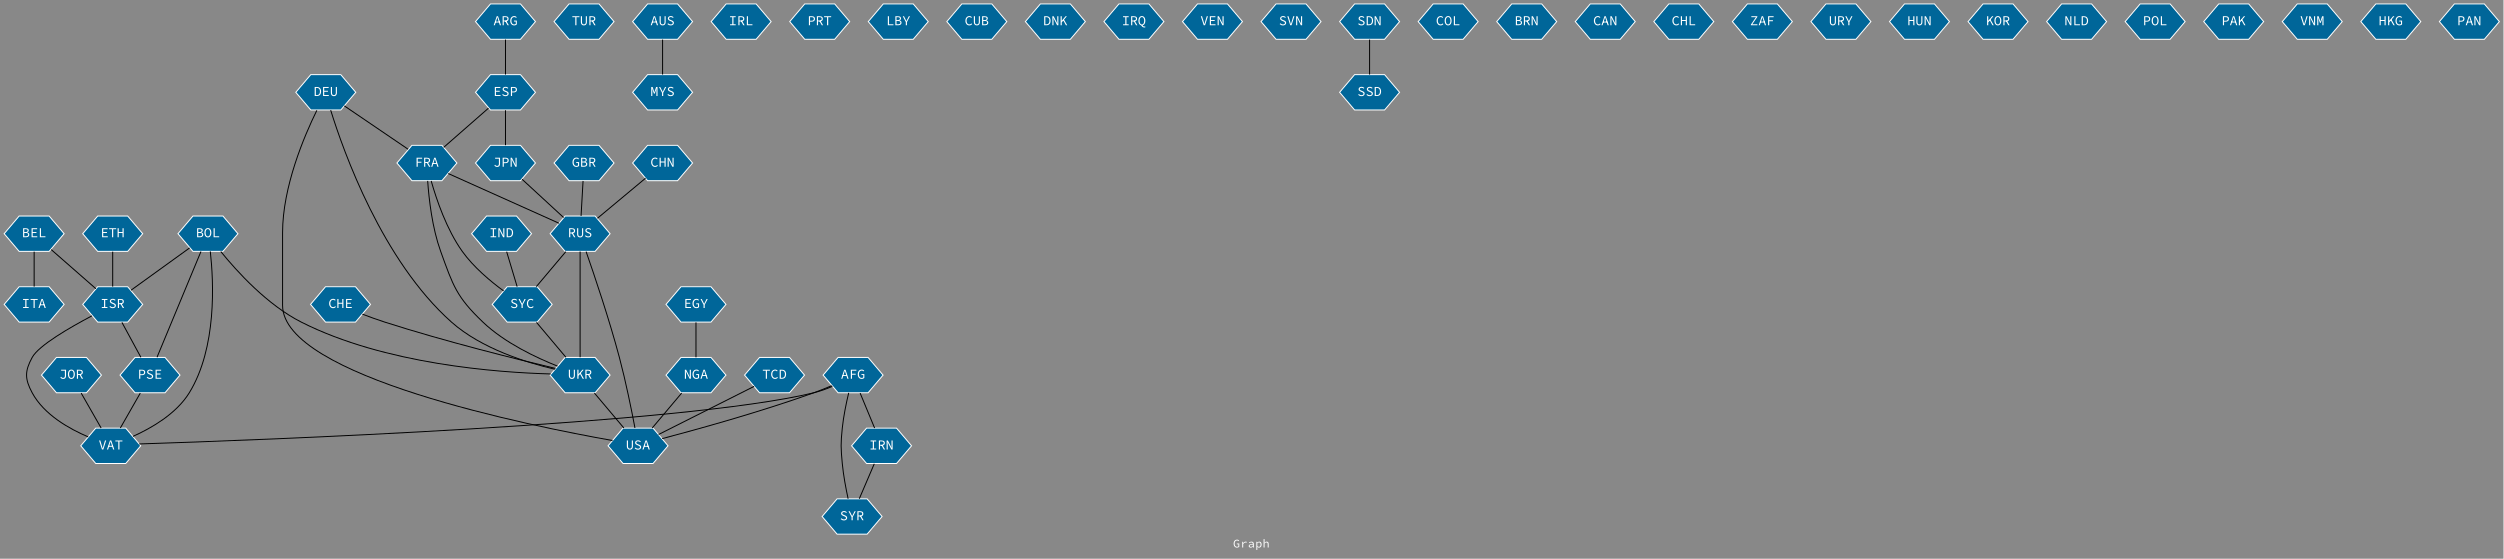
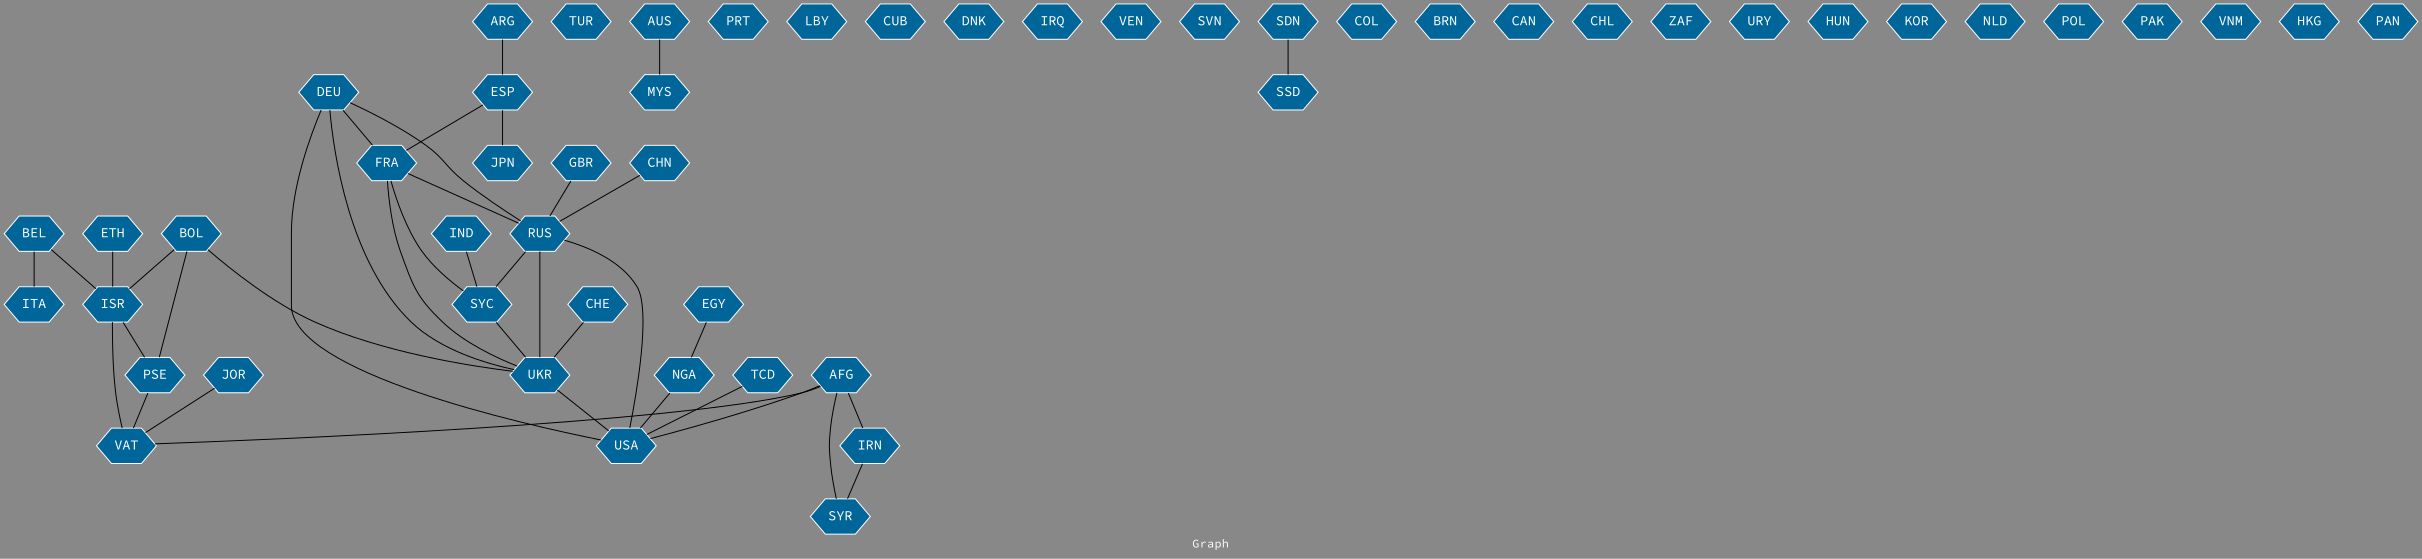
(741, 22) -> none
(543, 198) -> (439, 157)
(204, 359) -> none
